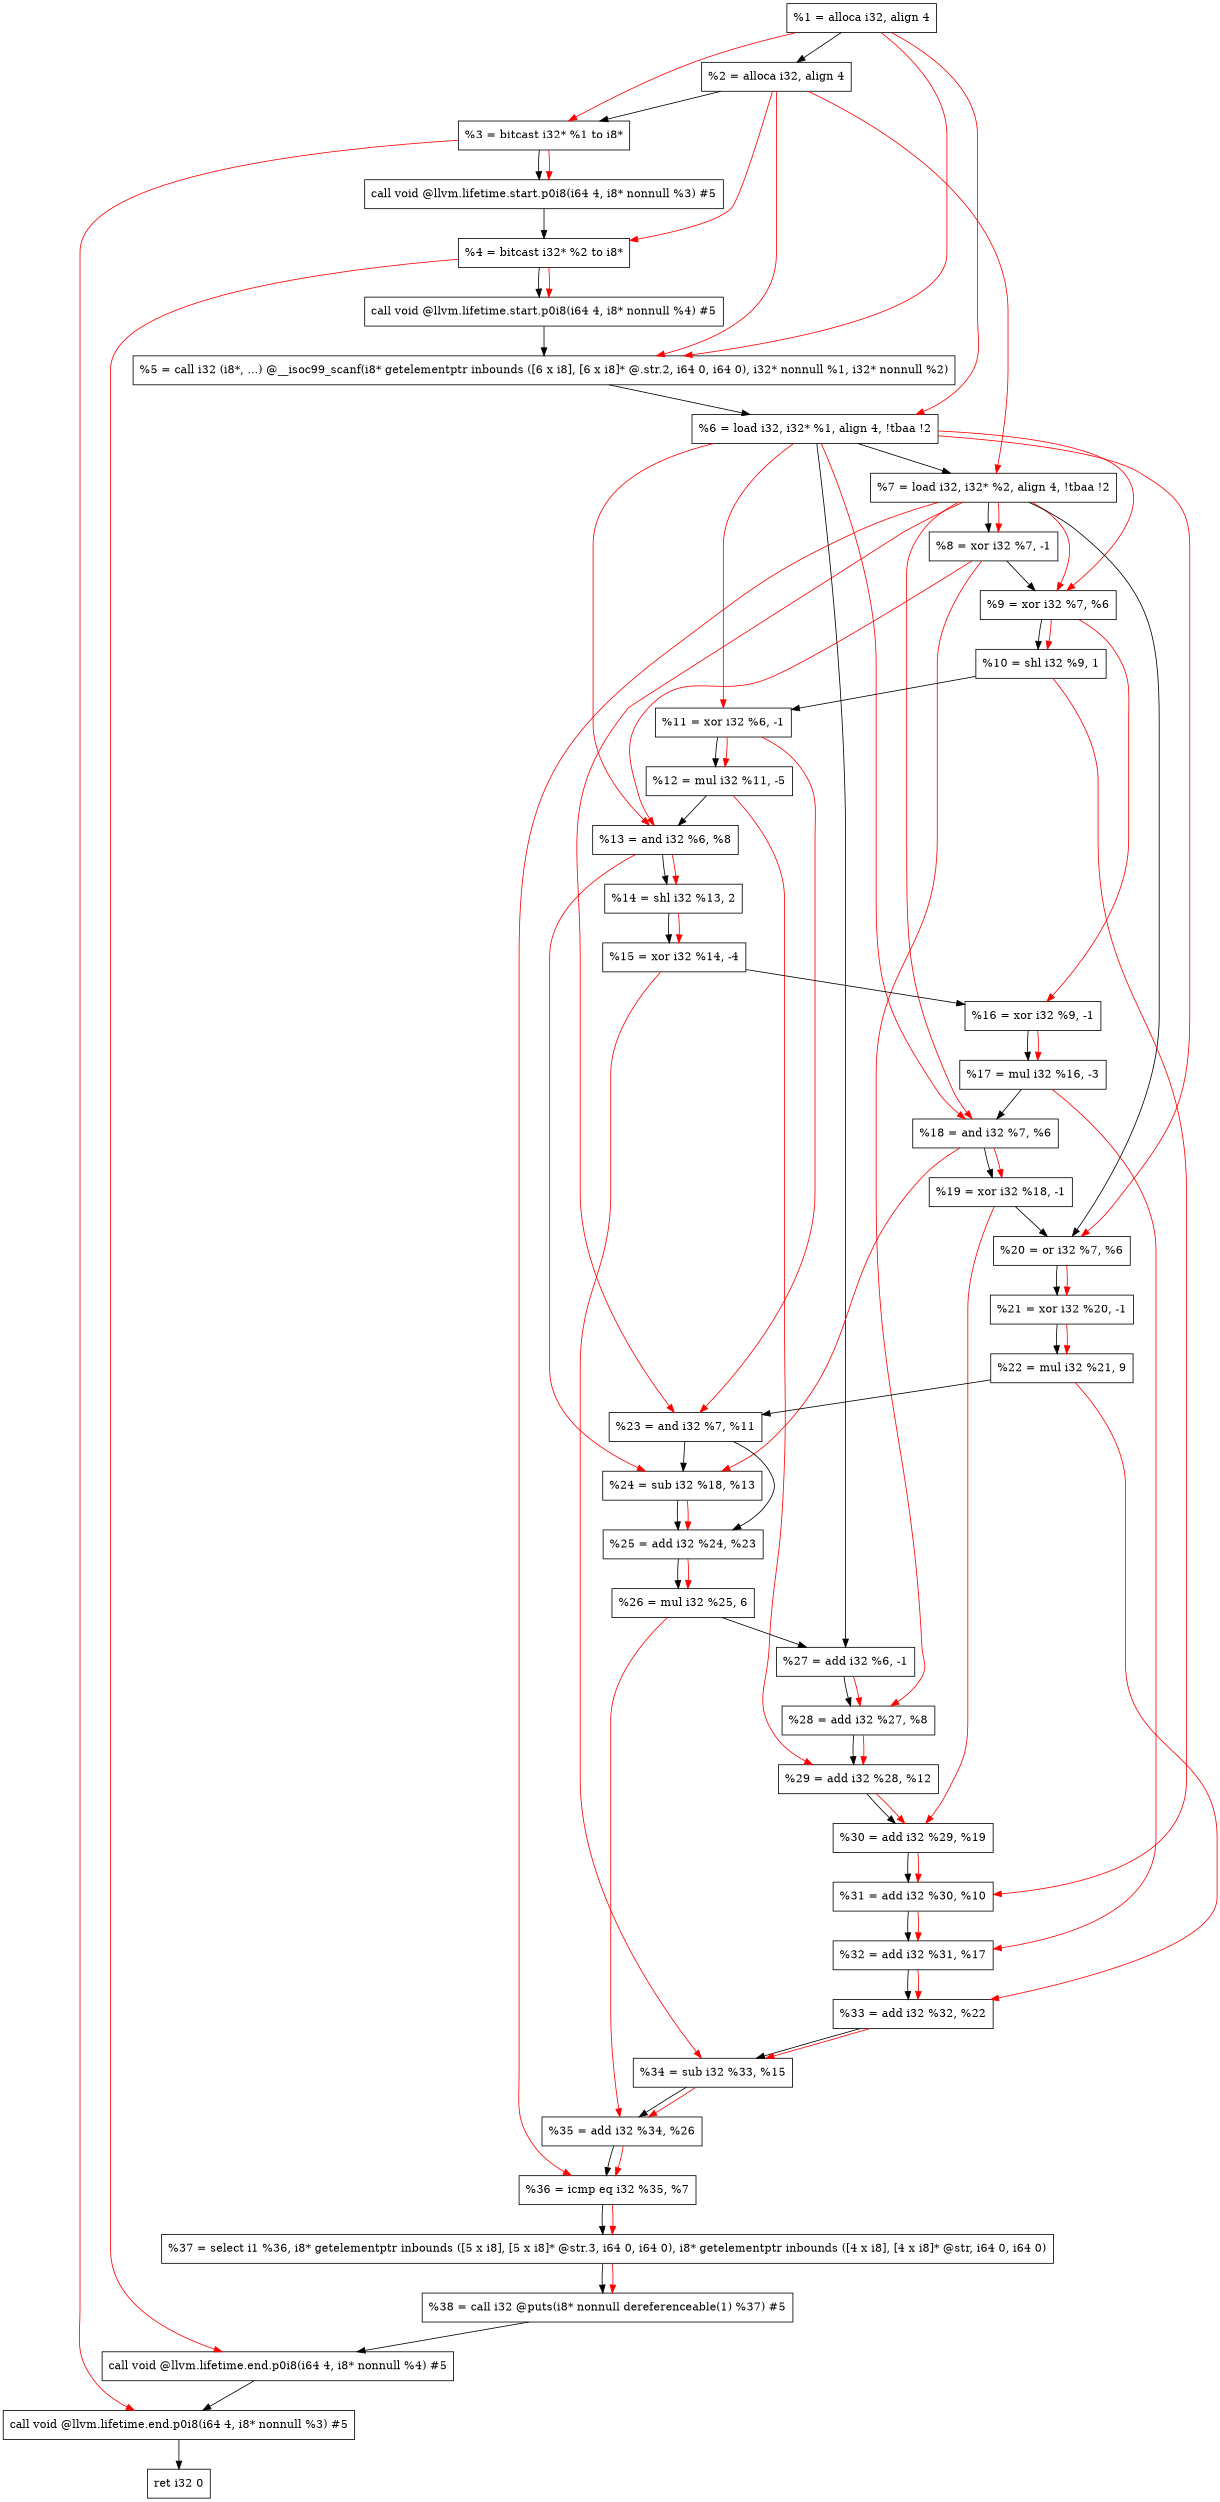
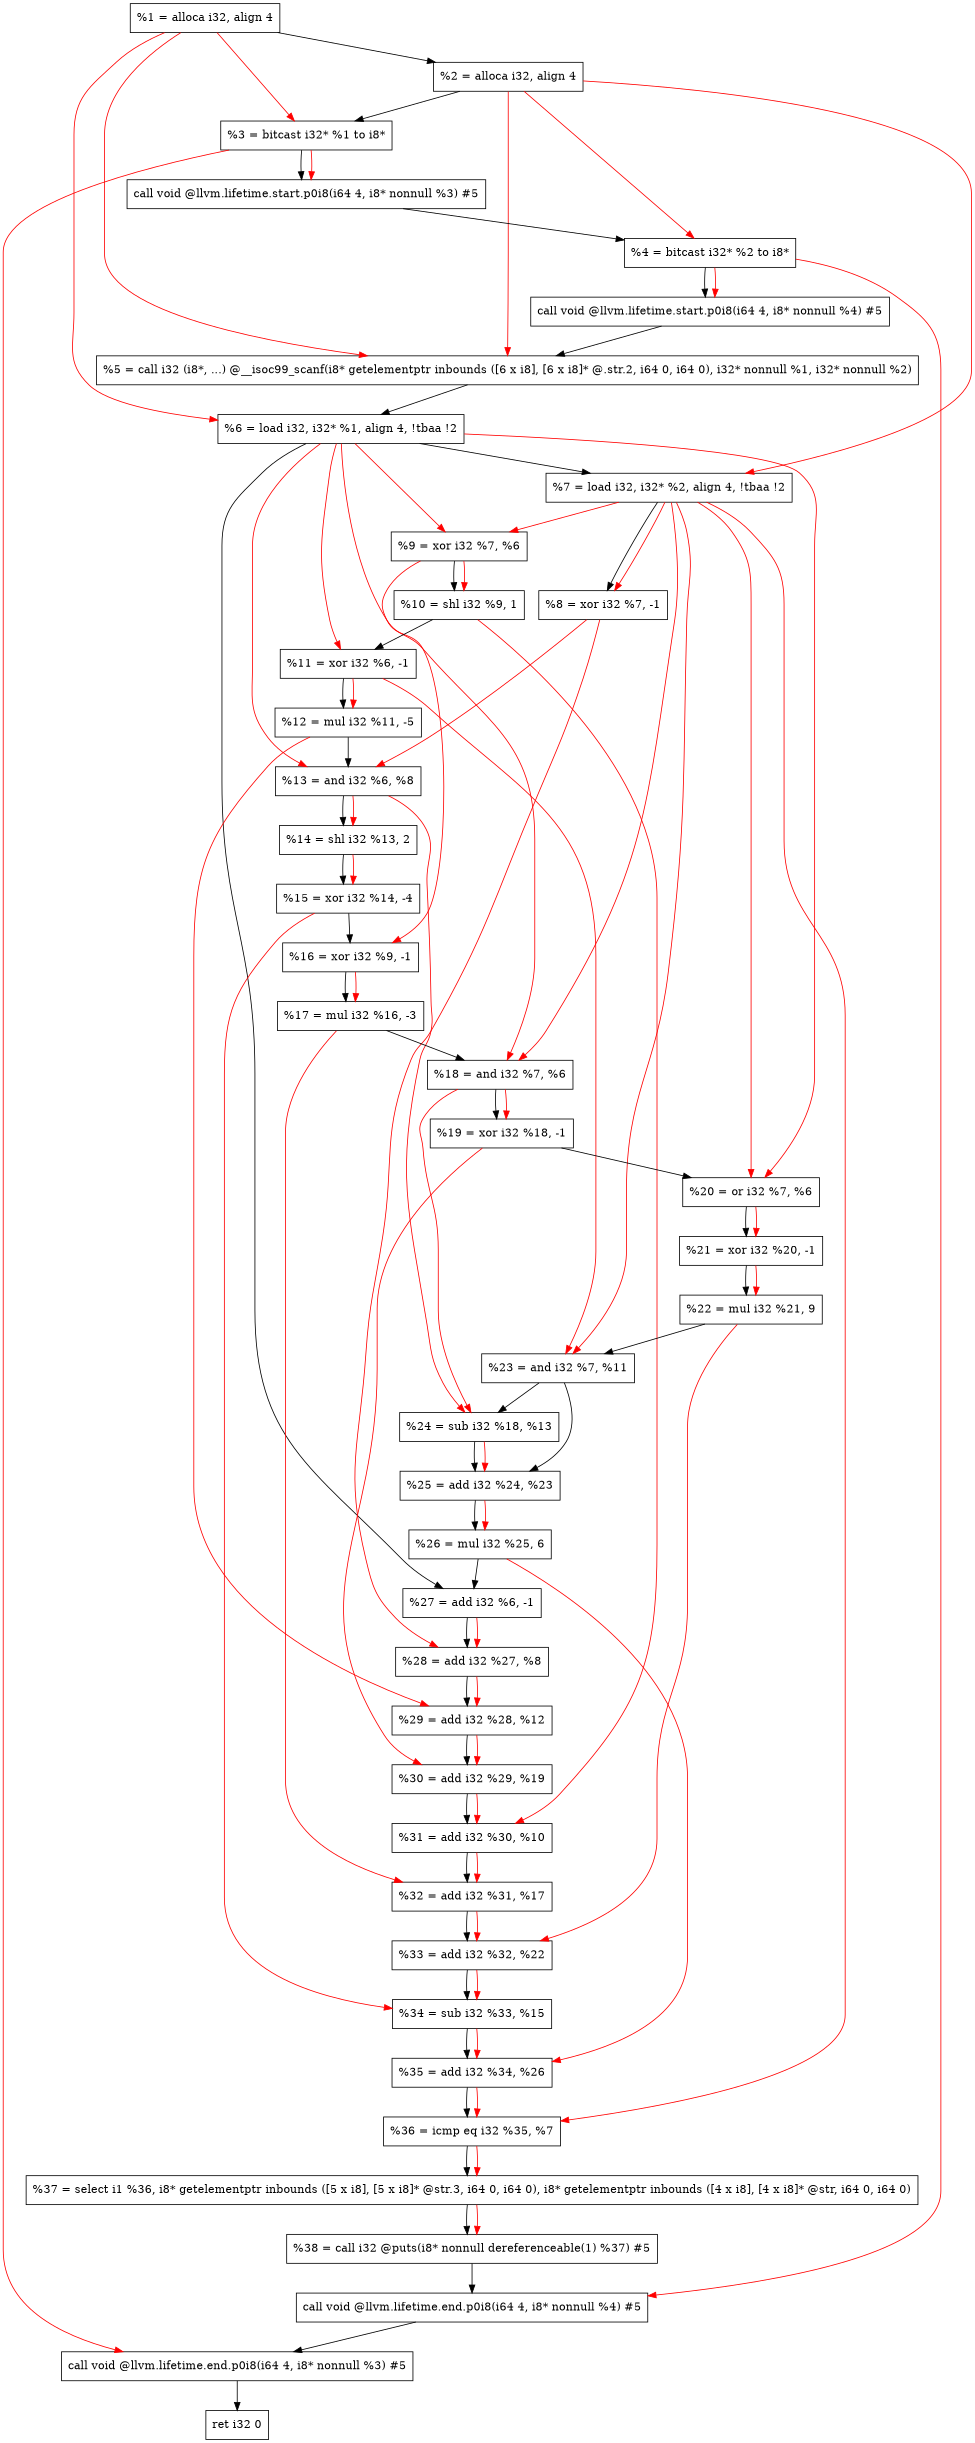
(1018, 573) -> none
(1159, 848) -> (751, 826)
